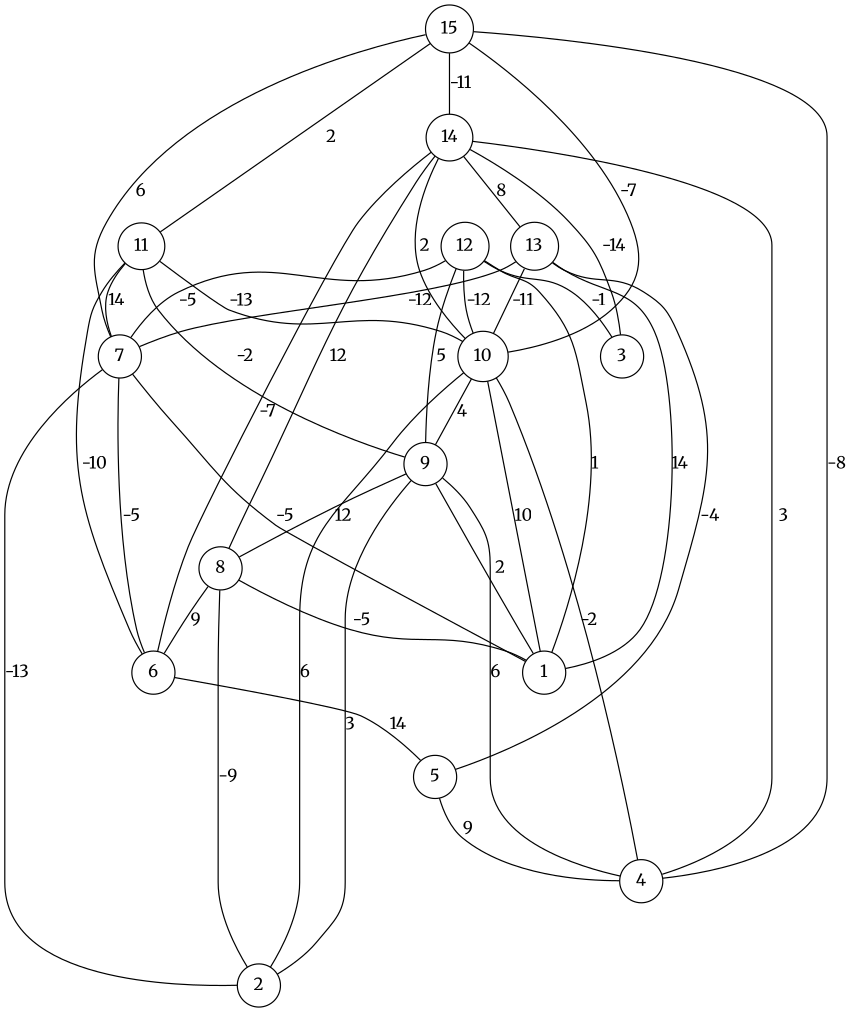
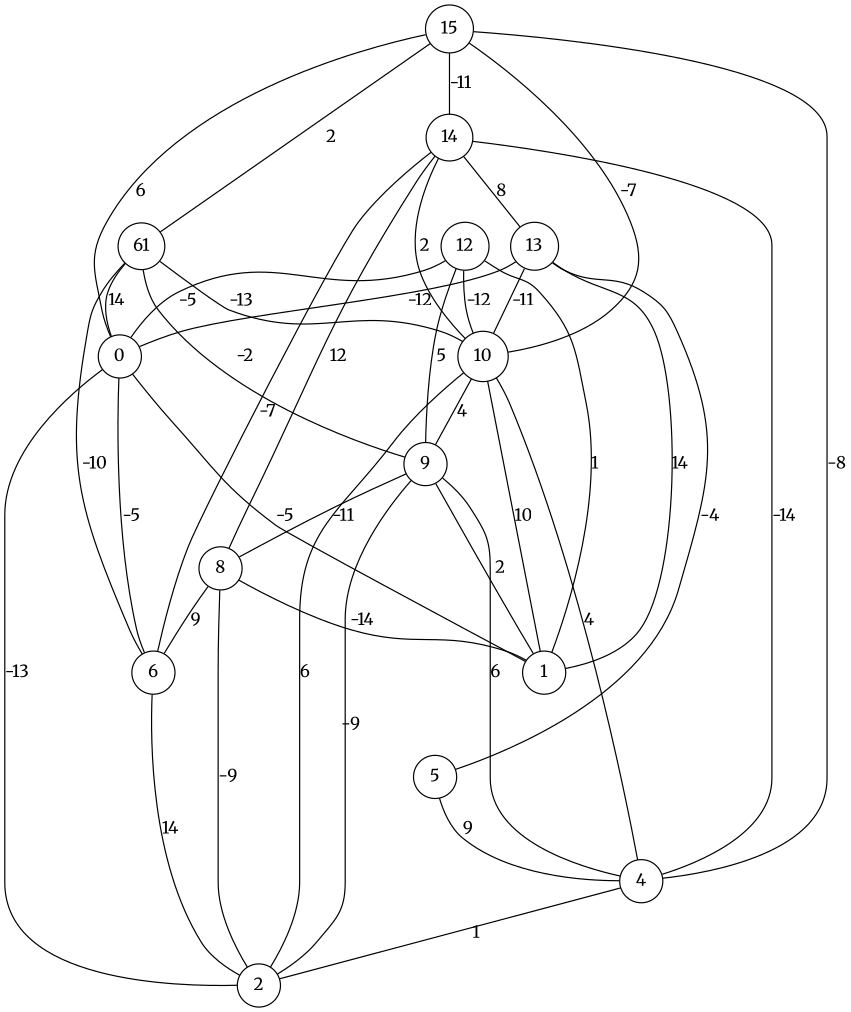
(141, 246) -> (141, 246)
(120, 356) -> (120, 356)
(622, 356) -> none
(343, 516) -> (343, 516)
(784, 516) -> (784, 516)
(362, 621) -> (362, 621)
(589, 621) -> (589, 621)
(311, 703) -> (165, 847)
(351, 725) -> (351, 725)
none -> (450, 933)
